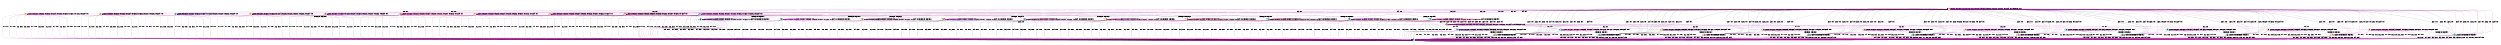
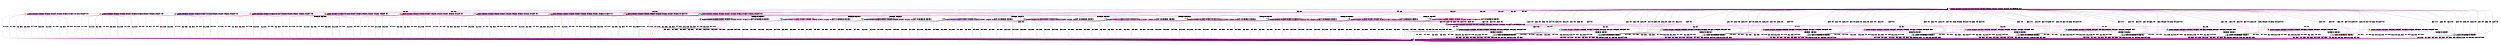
(1106, 19) -> (1106, 19)
(1345, 21) -> (1389, 20)
